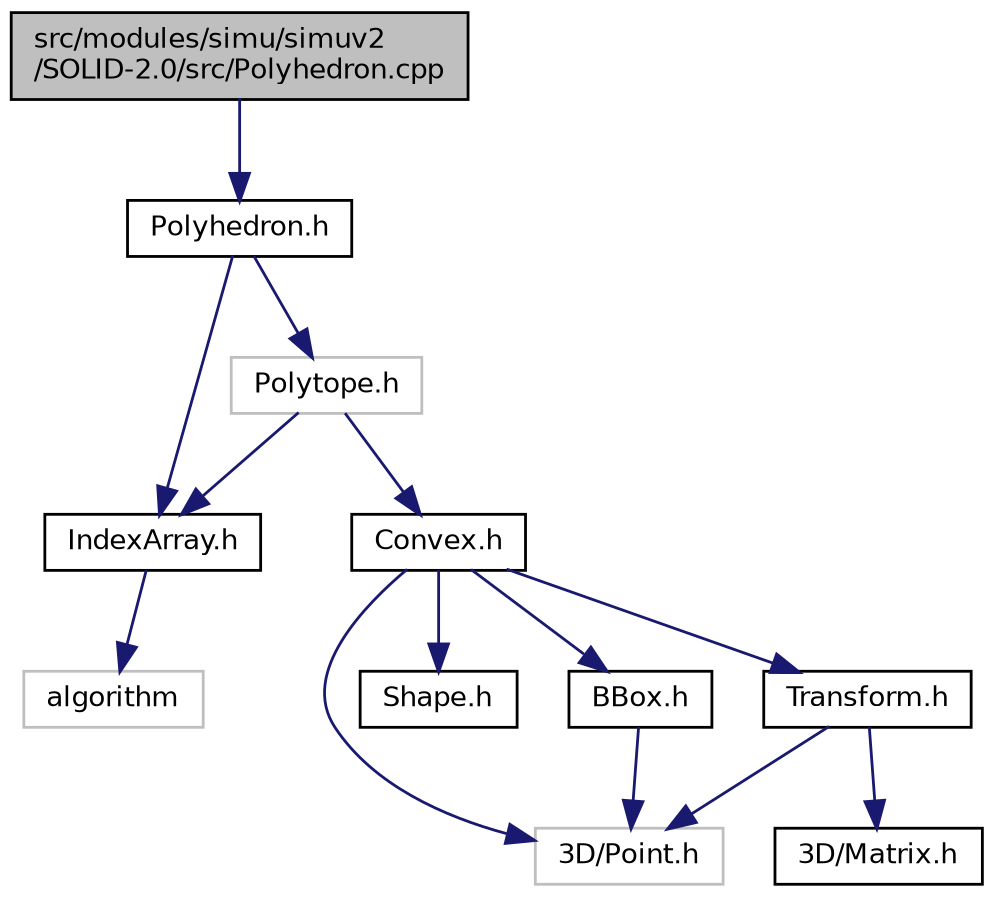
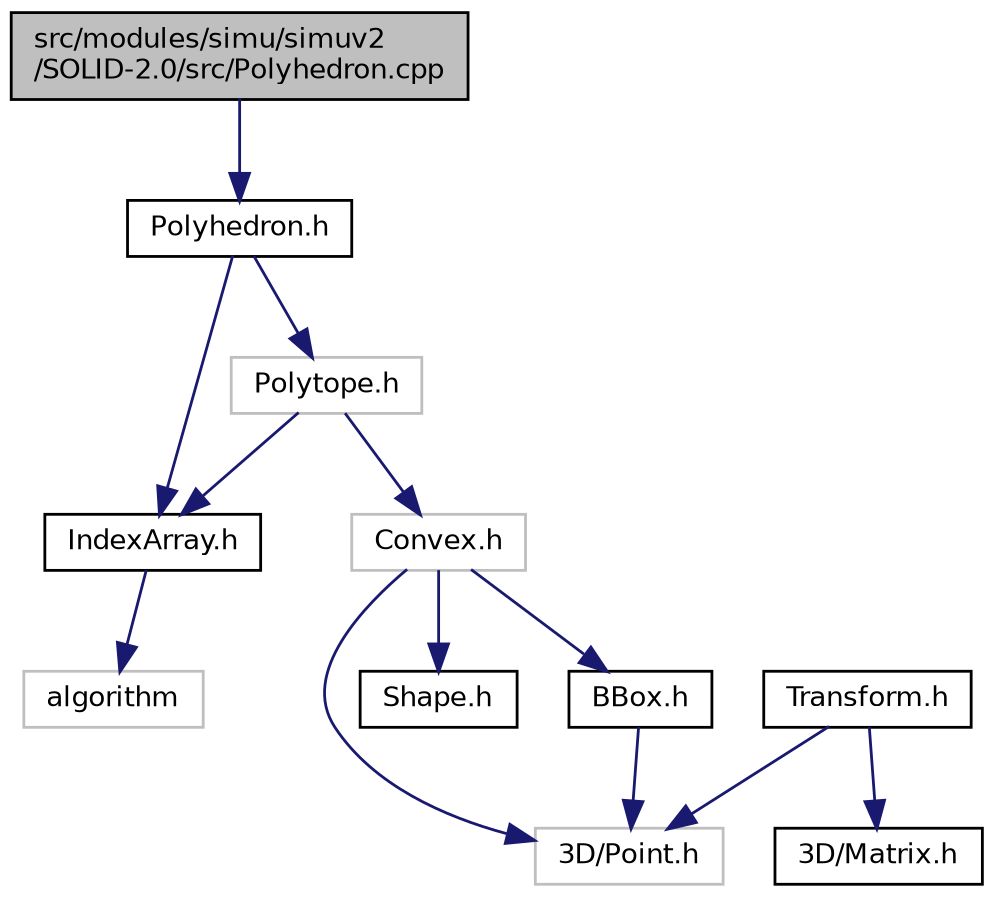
(439, 542) -> (439, 542)
(640, 616) -> none
